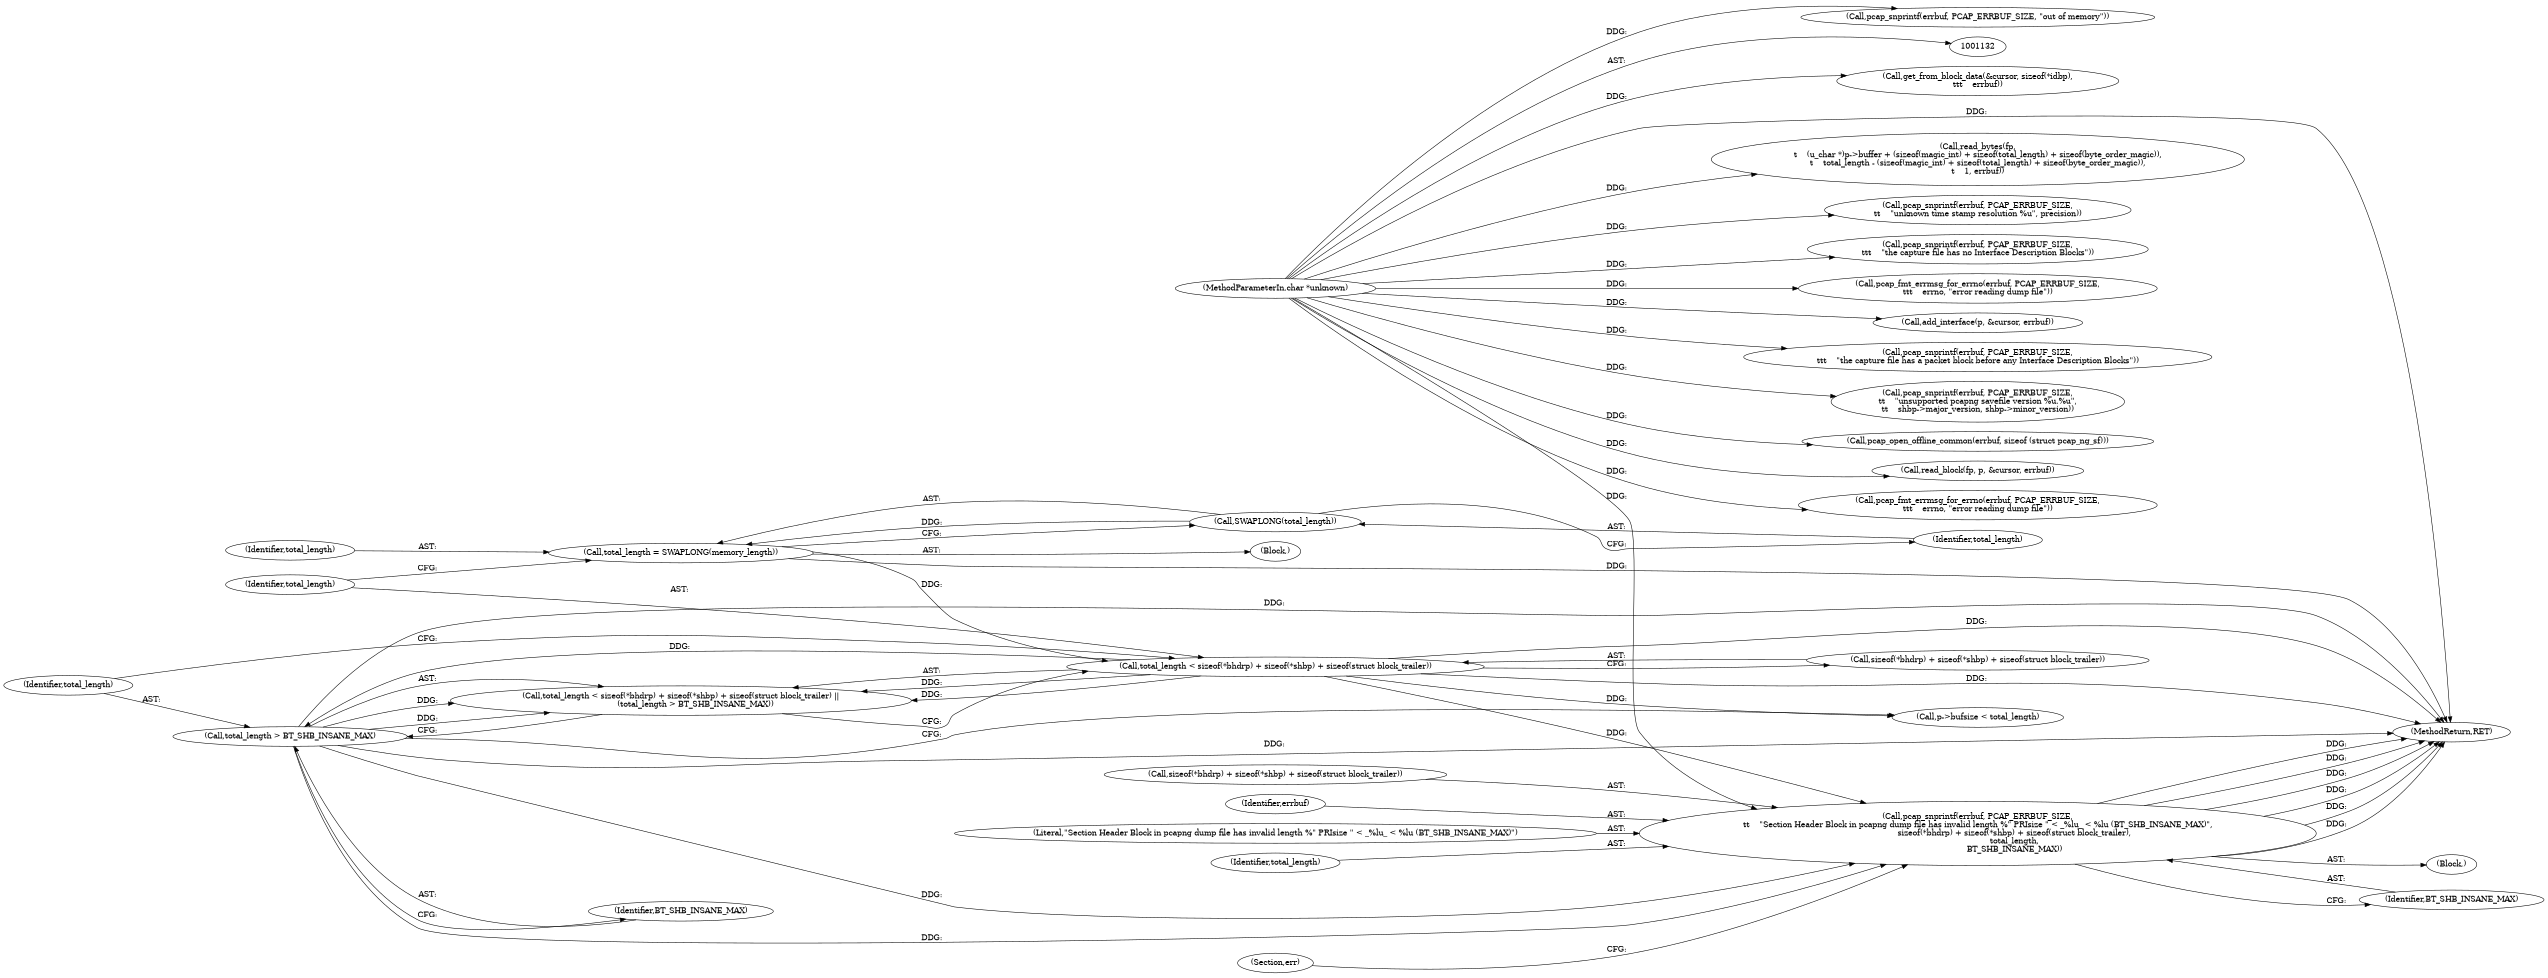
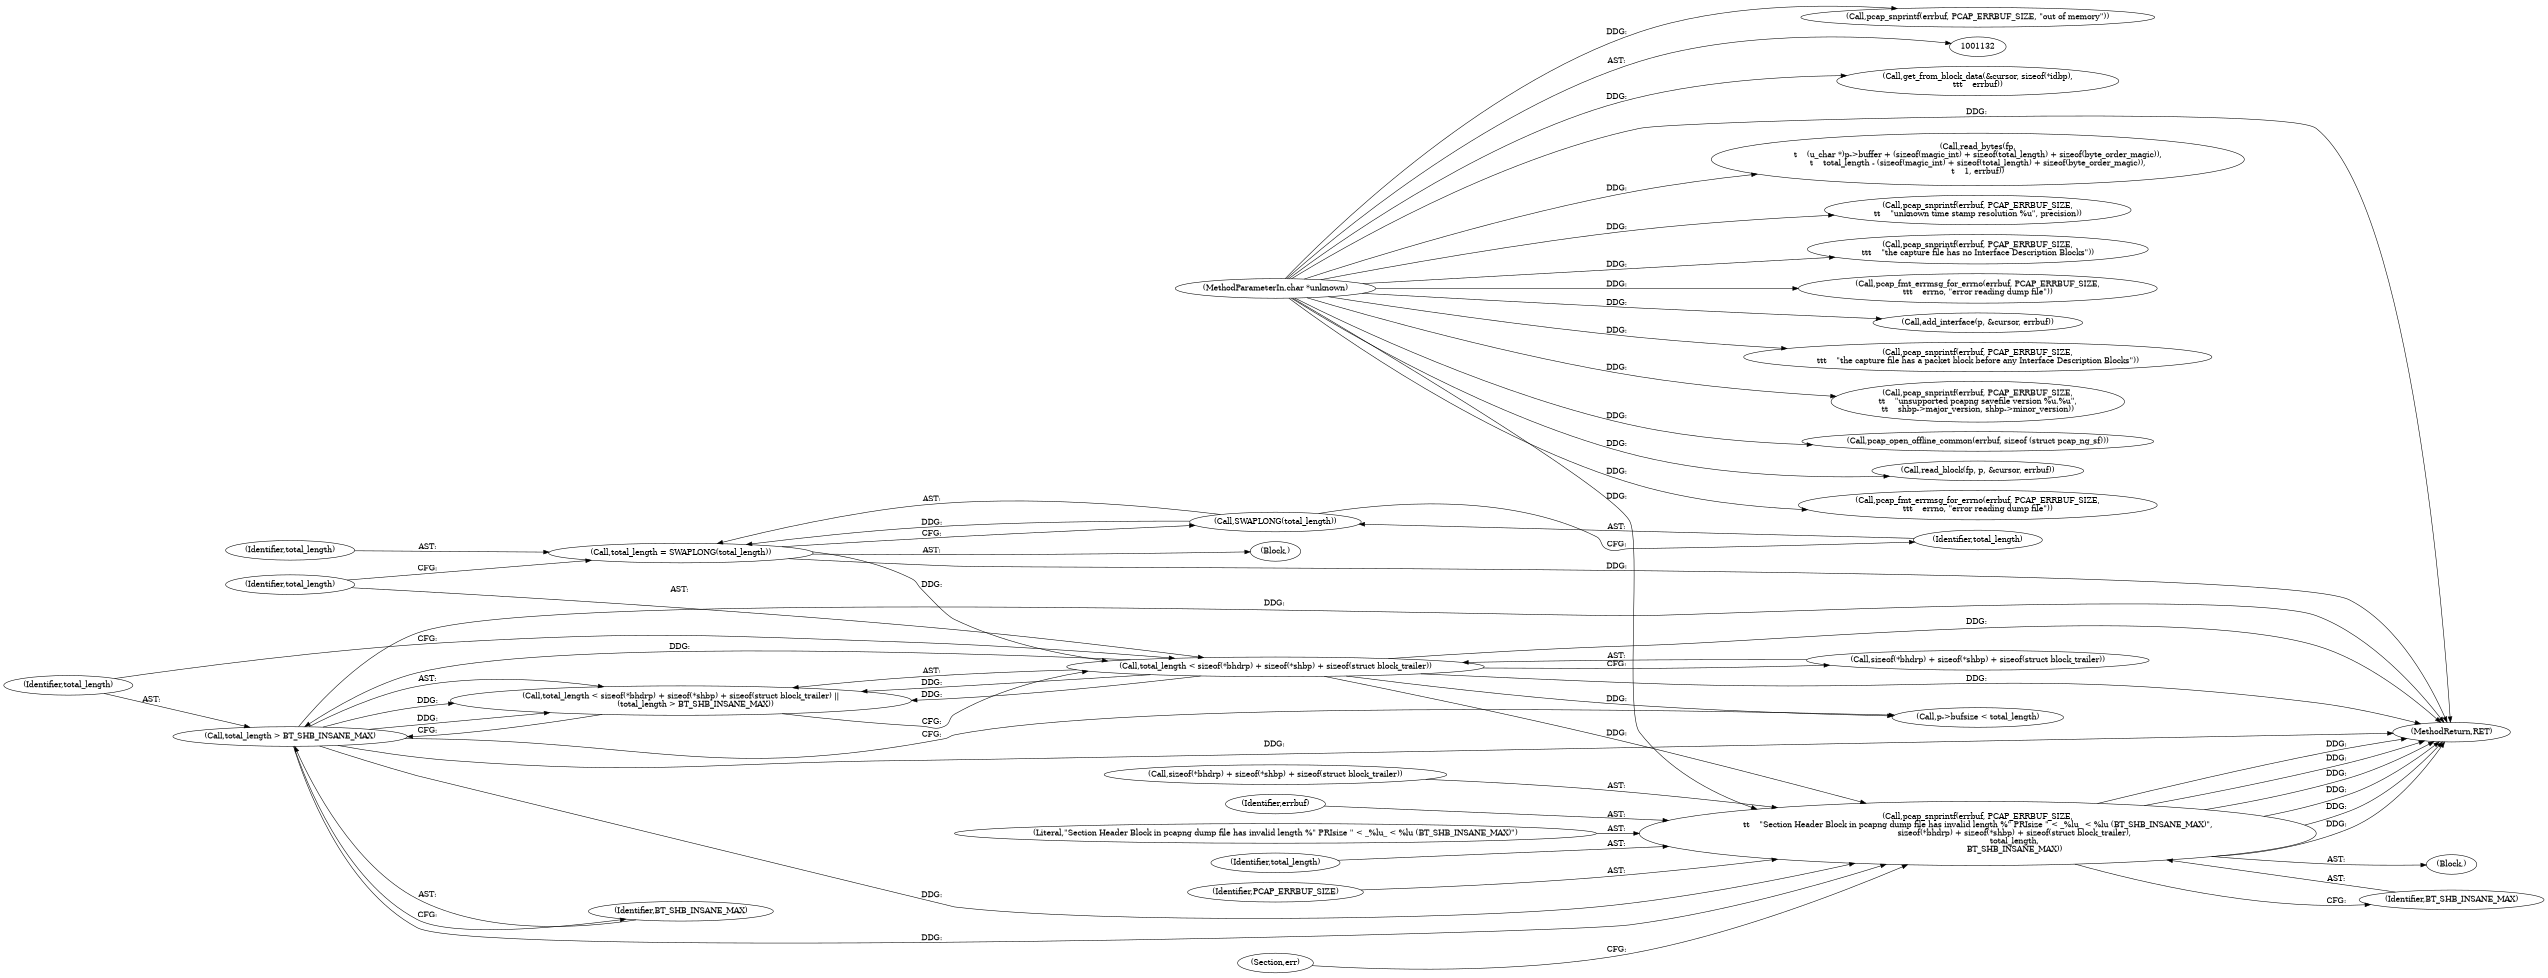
(681, 553) -> (681, 553)
none -> (1275, 892)
